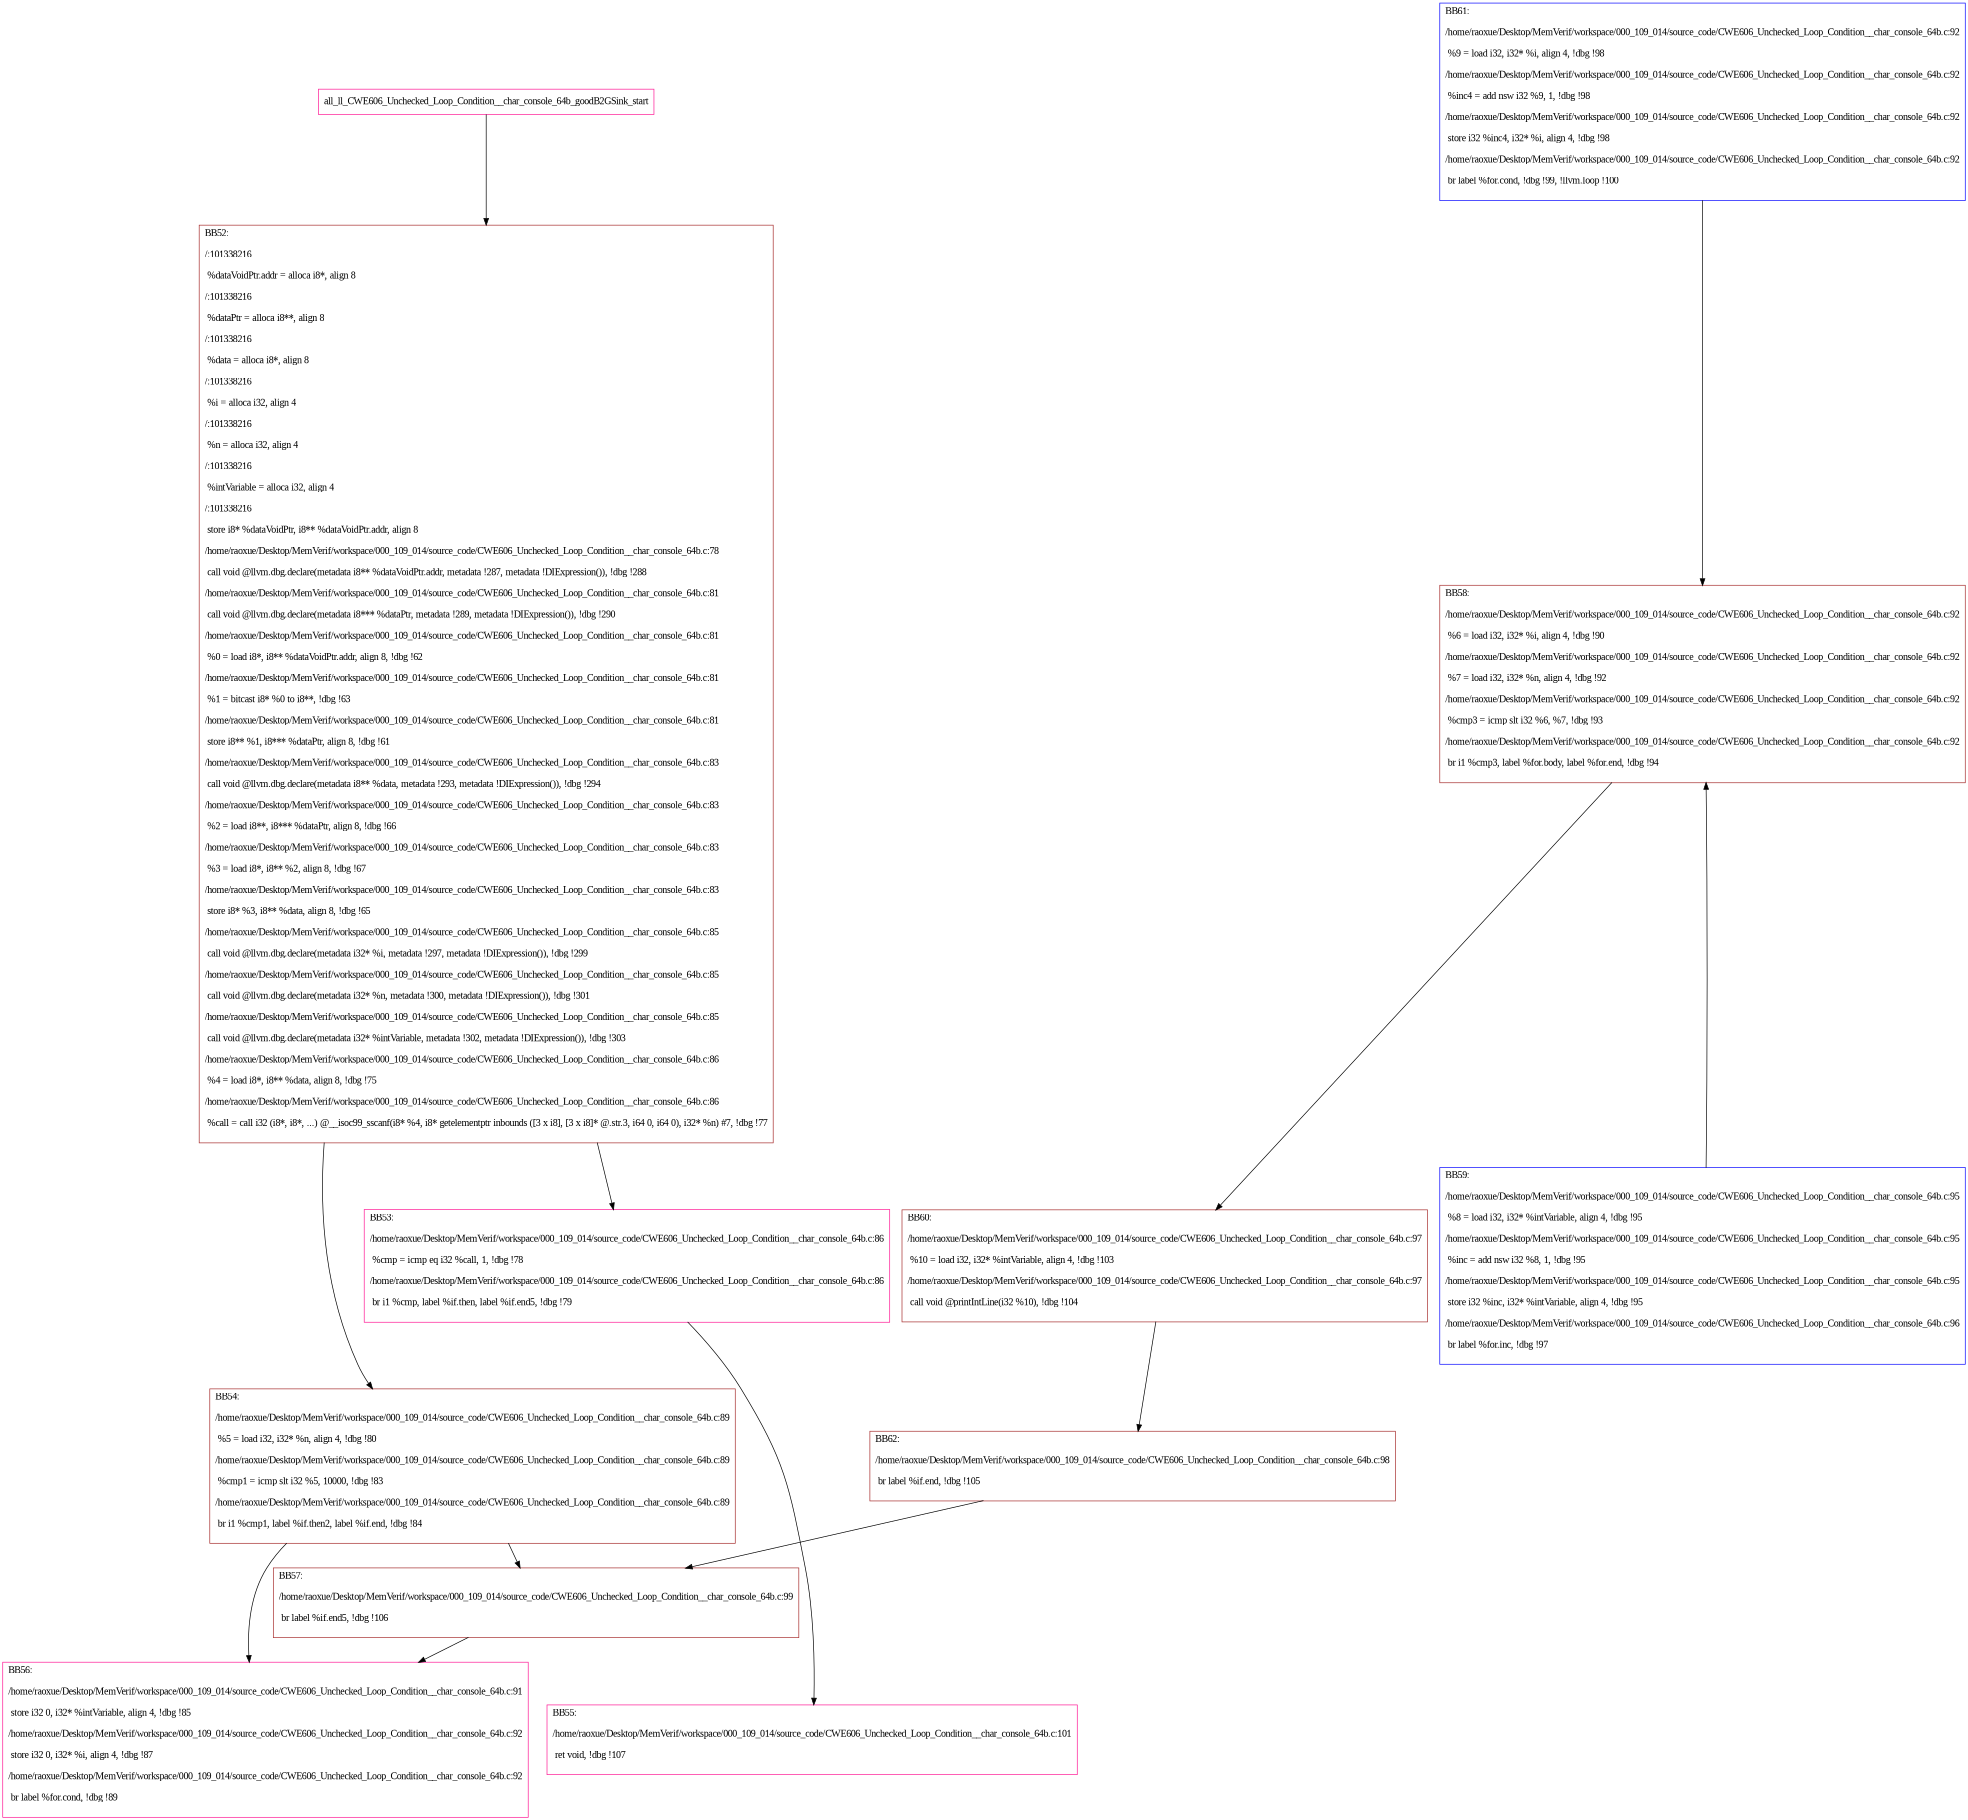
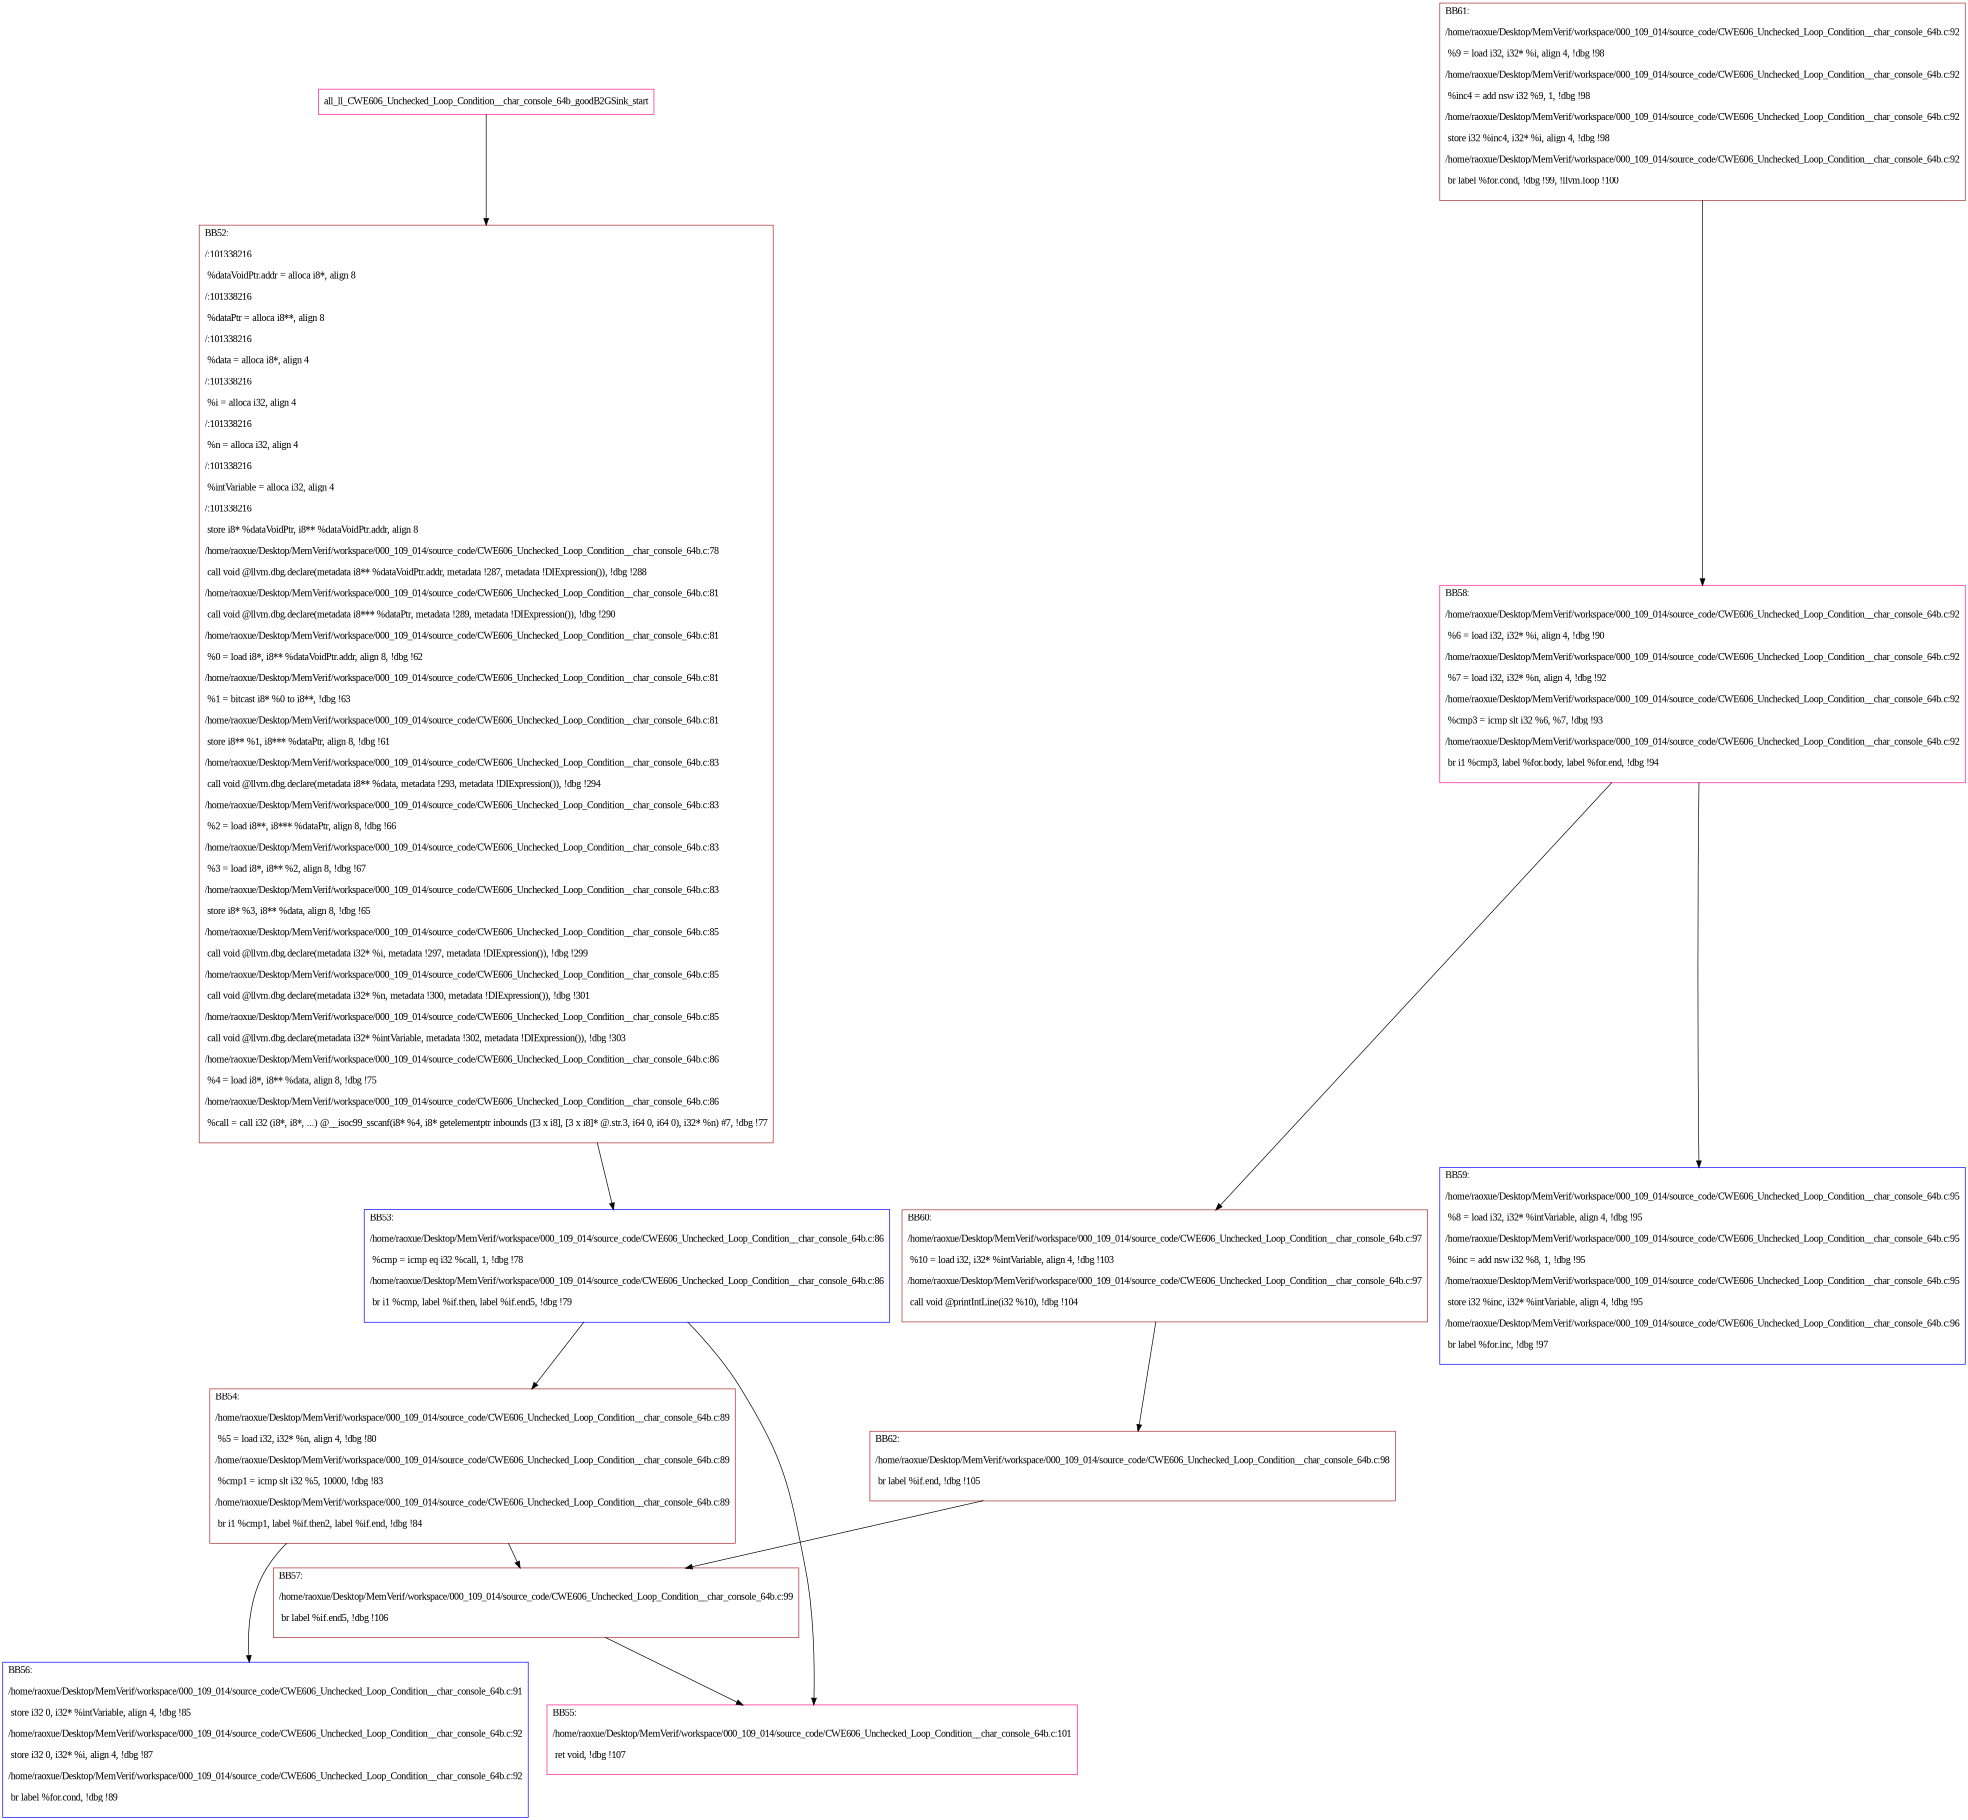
(1703, 102) -> (1703, 102)
(257, 360) -> (257, 360)
(1703, 684) -> (1703, 684)
(1707, 979) -> (1698, 972)
(329, 1266) -> (560, 1353)
(627, 1266) -> (627, 1266)
(447, 1648) -> (671, 1670)
(265, 1740) -> (265, 1740)
